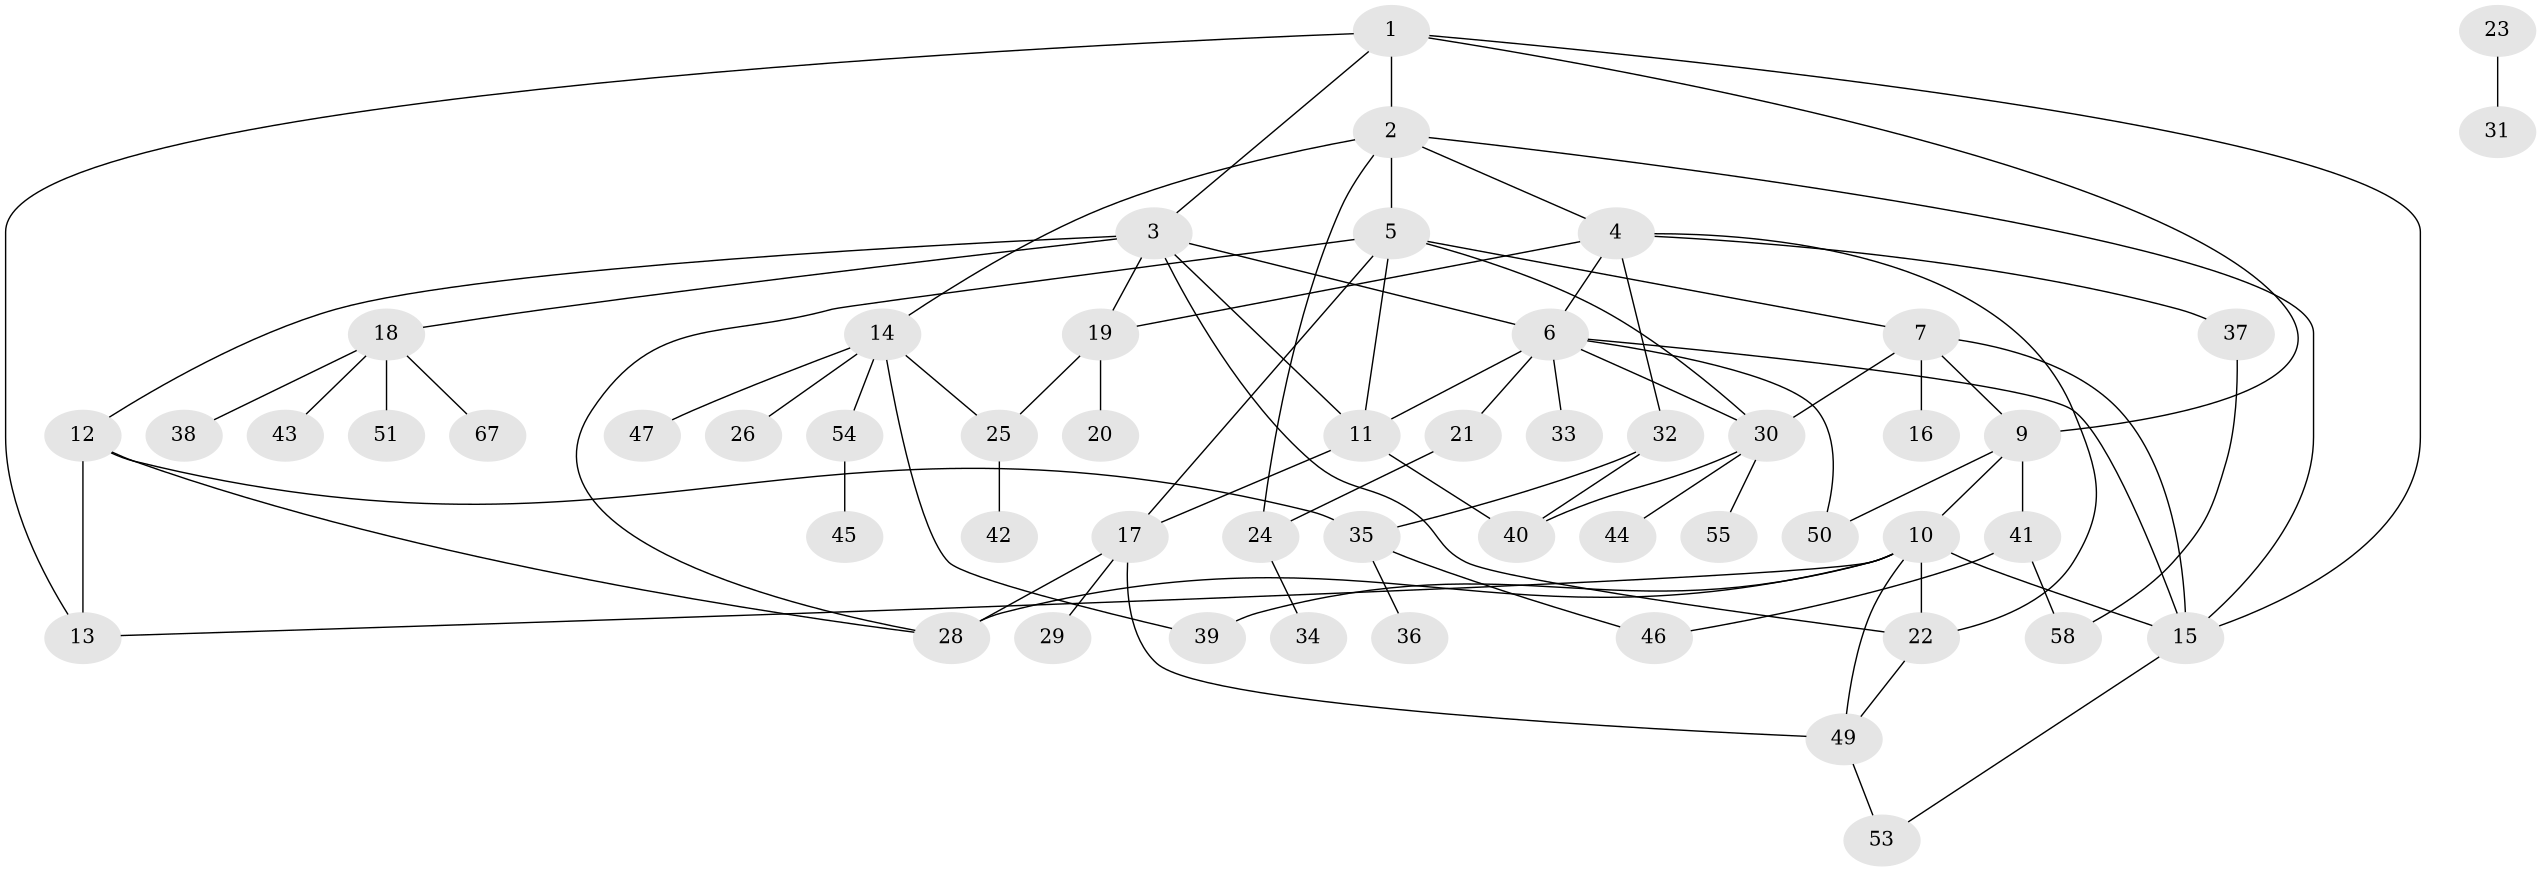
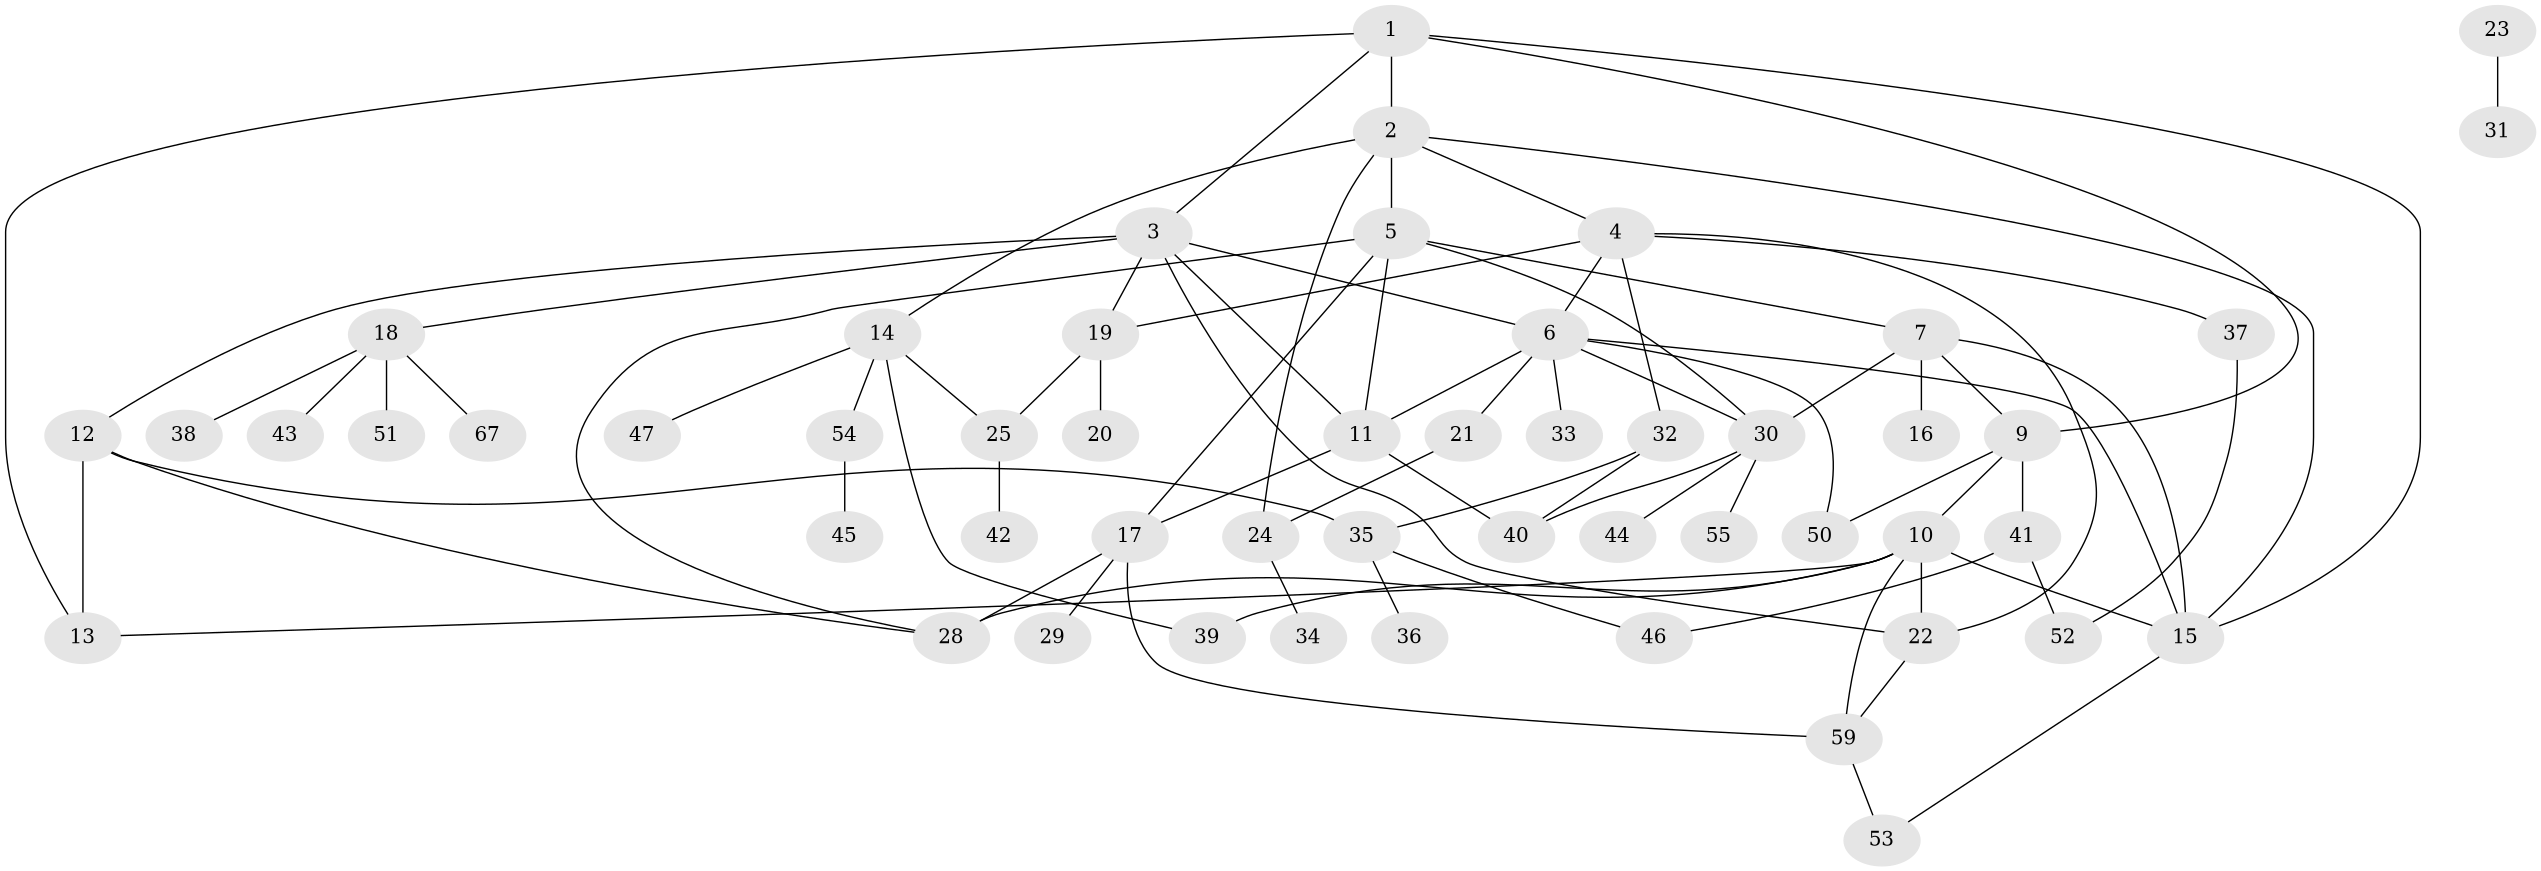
(744, 436) -> none
(2063, 638) -> (2063, 638)
(1844, 739) -> (1844, 739)
